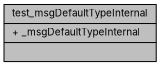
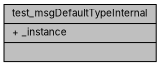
(76, 33) -> (40, 33)
